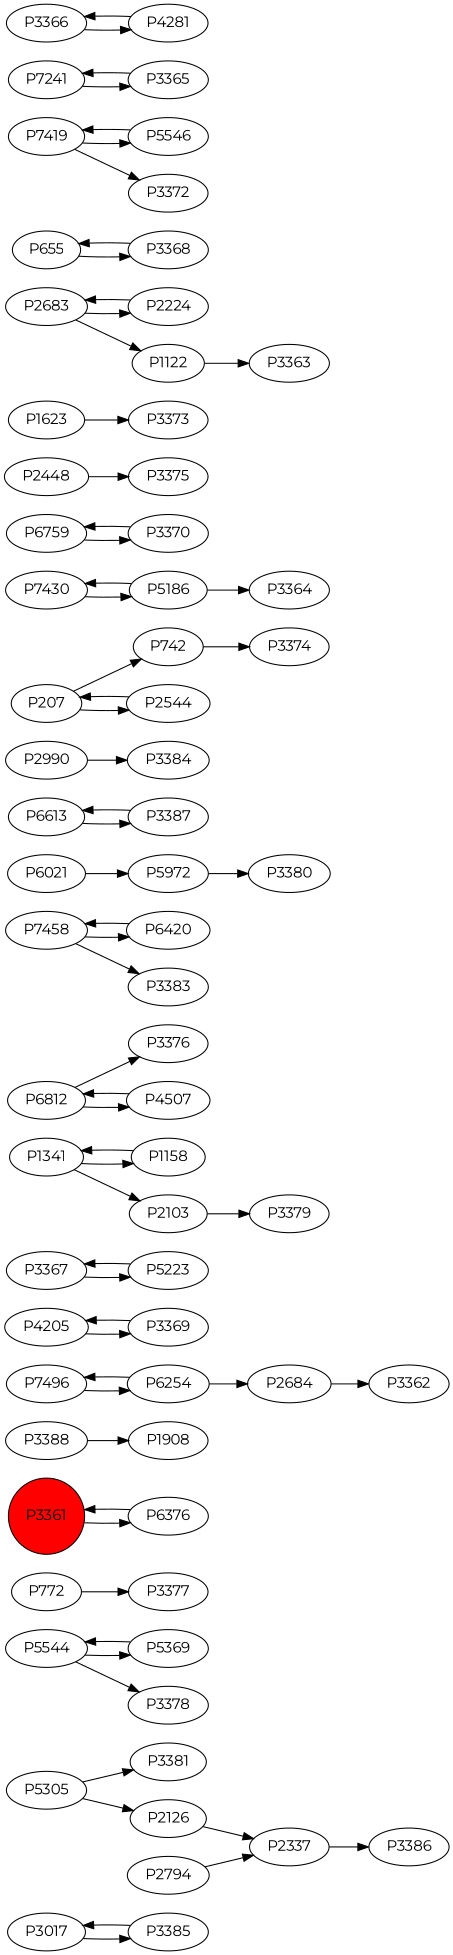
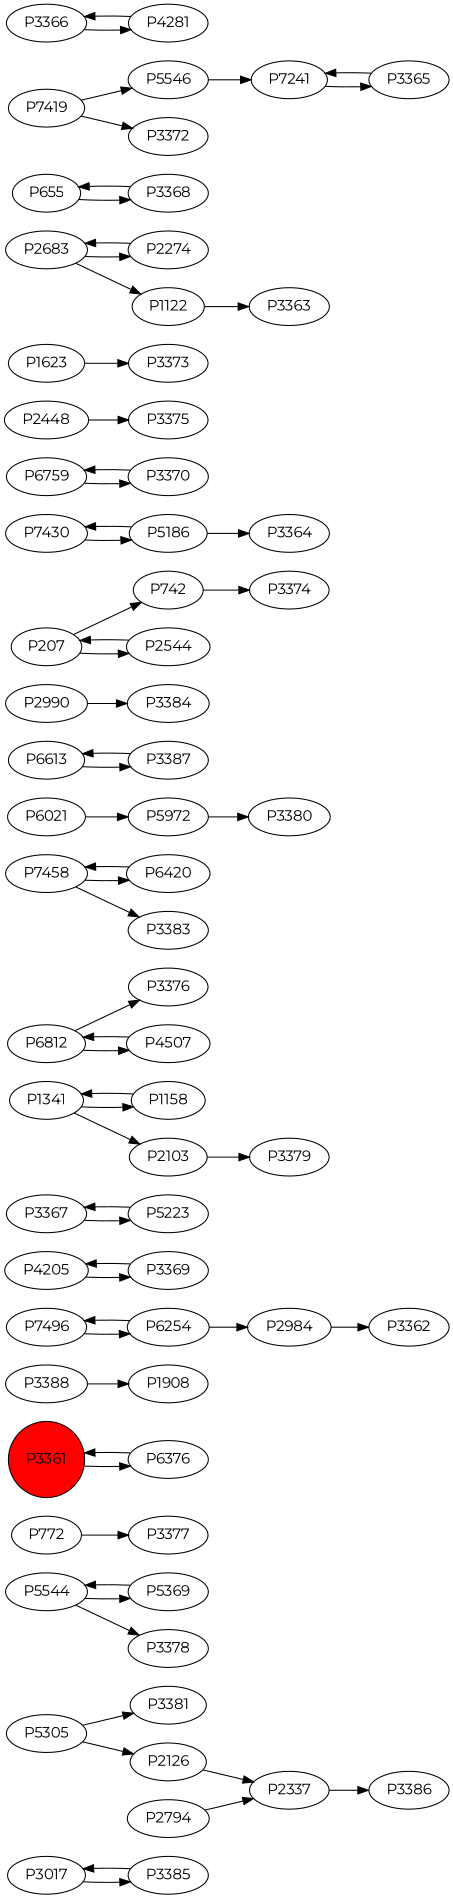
(112, 129) -> (224, 80)
(168, 307) -> (168, 250)
(289, 1384) -> (289, 1327)
